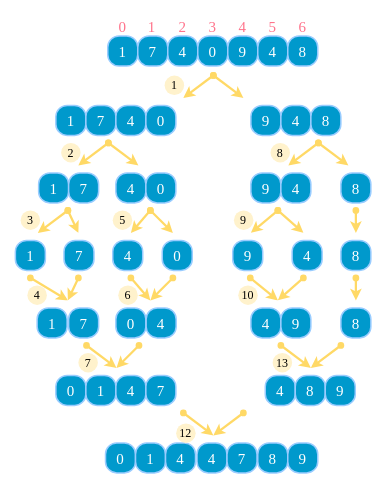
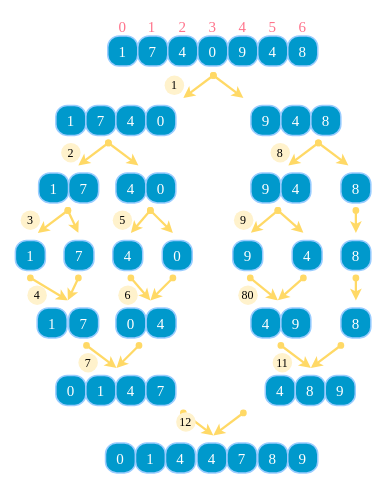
(248, 295) -> (248, 295)
(282, 363) -> (282, 363)
(186, 433) -> (186, 422)
